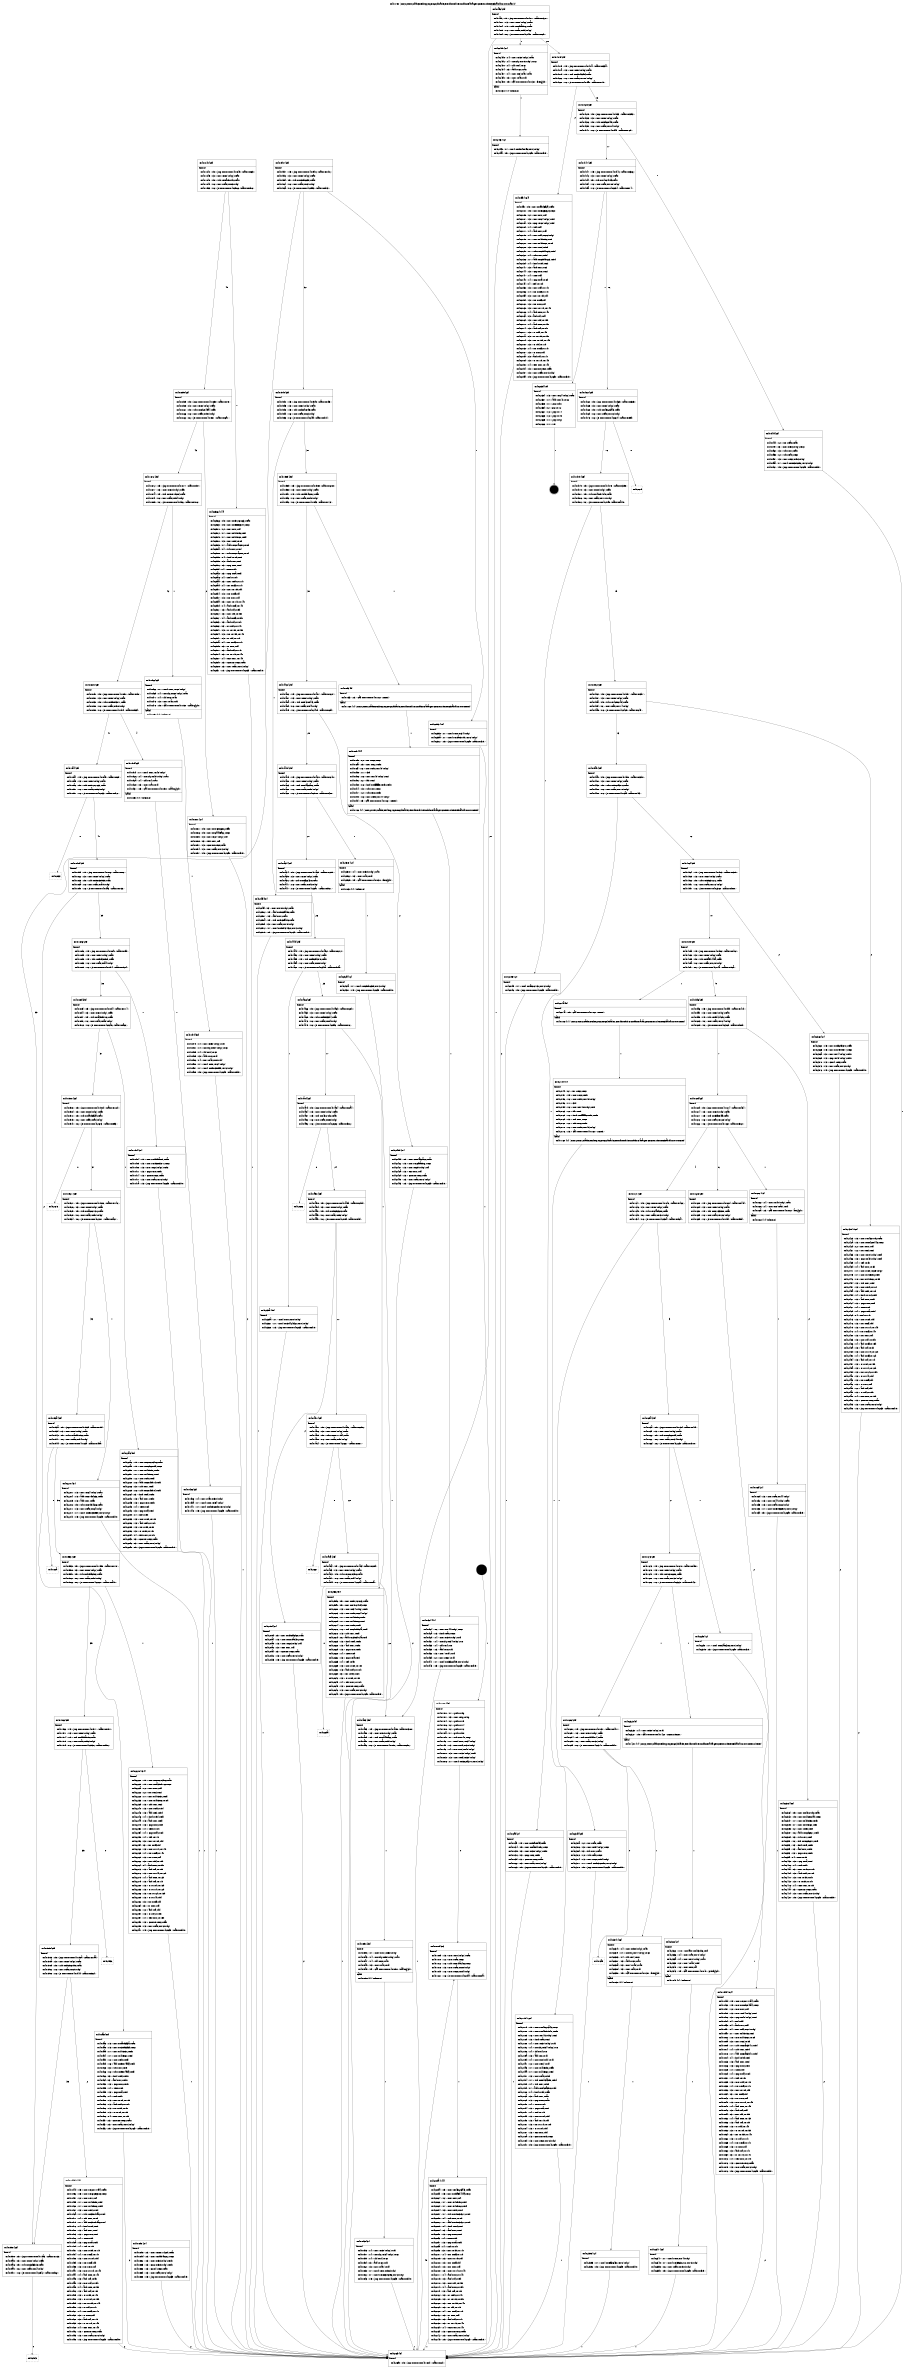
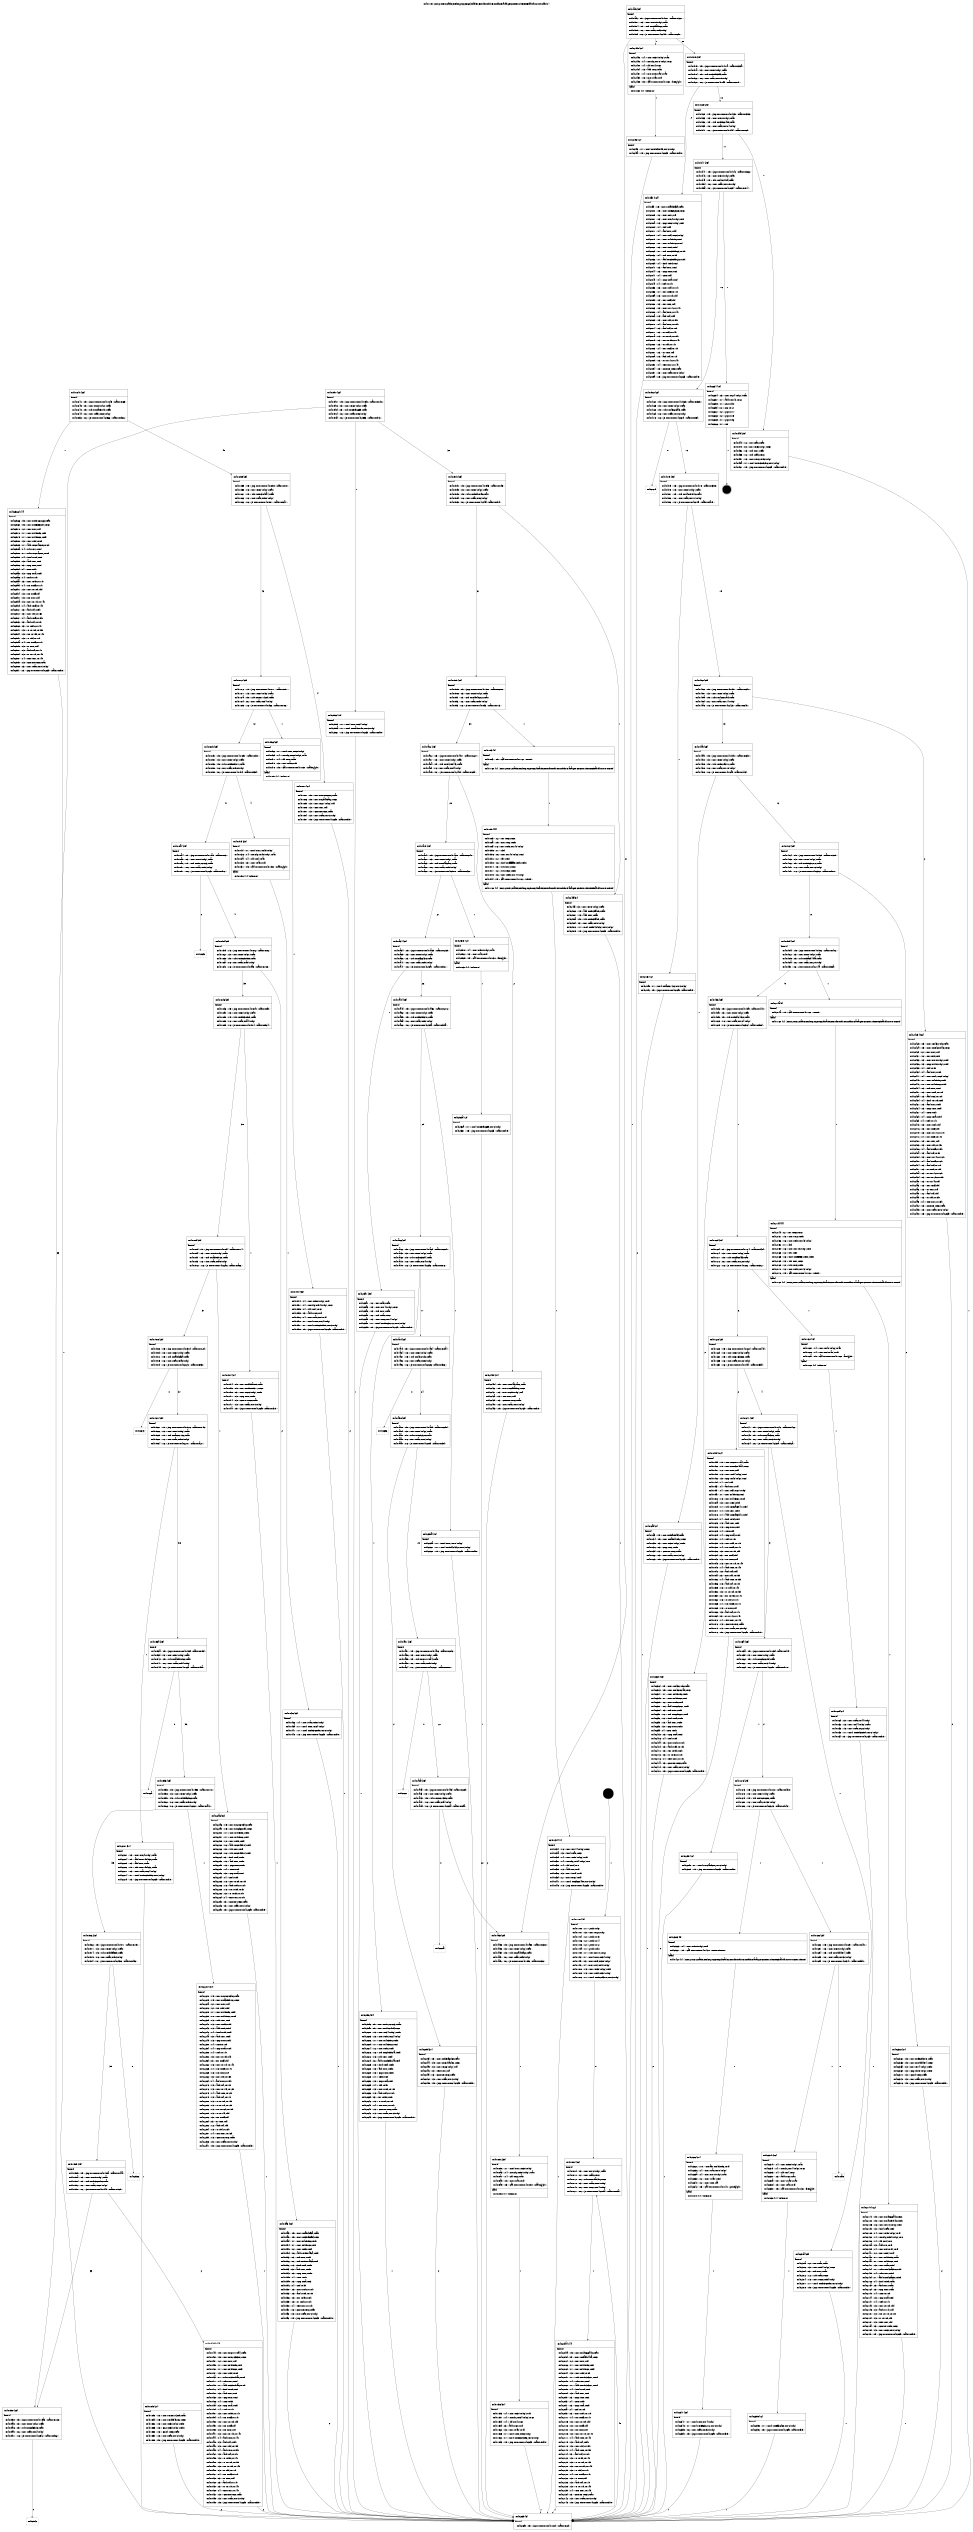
(687, 1159) -> (753, 1391)
none -> (386, 1311)
